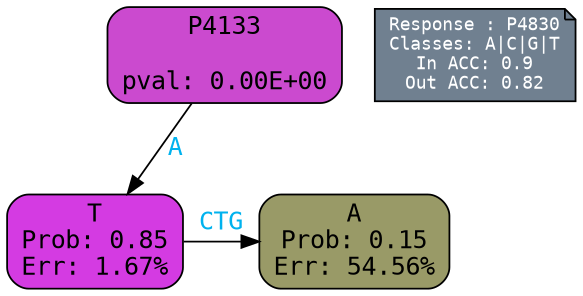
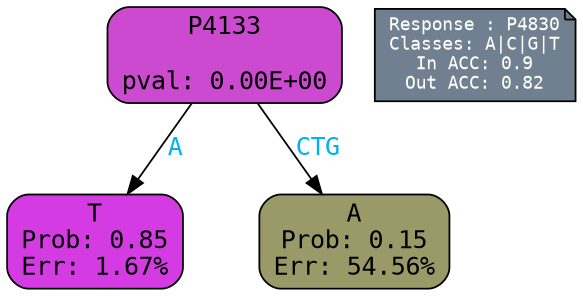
(212, 242) -> (285, 141)
